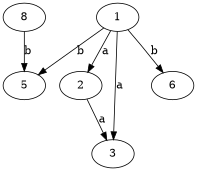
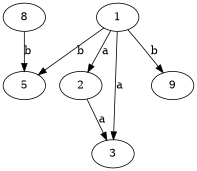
(173, 86) -> (173, 86)
